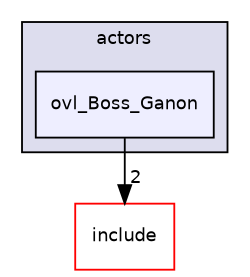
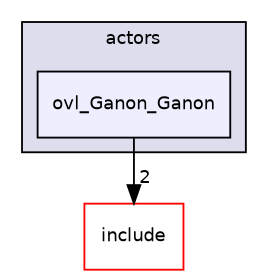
(125, 105) -> (134, 105)
